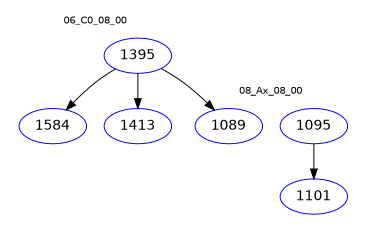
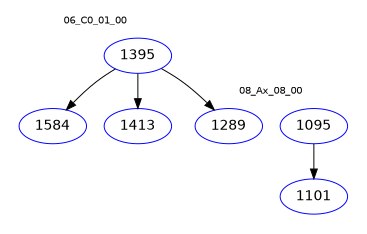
(95, 21) -> (95, 21)
(229, 126) -> (229, 126)
